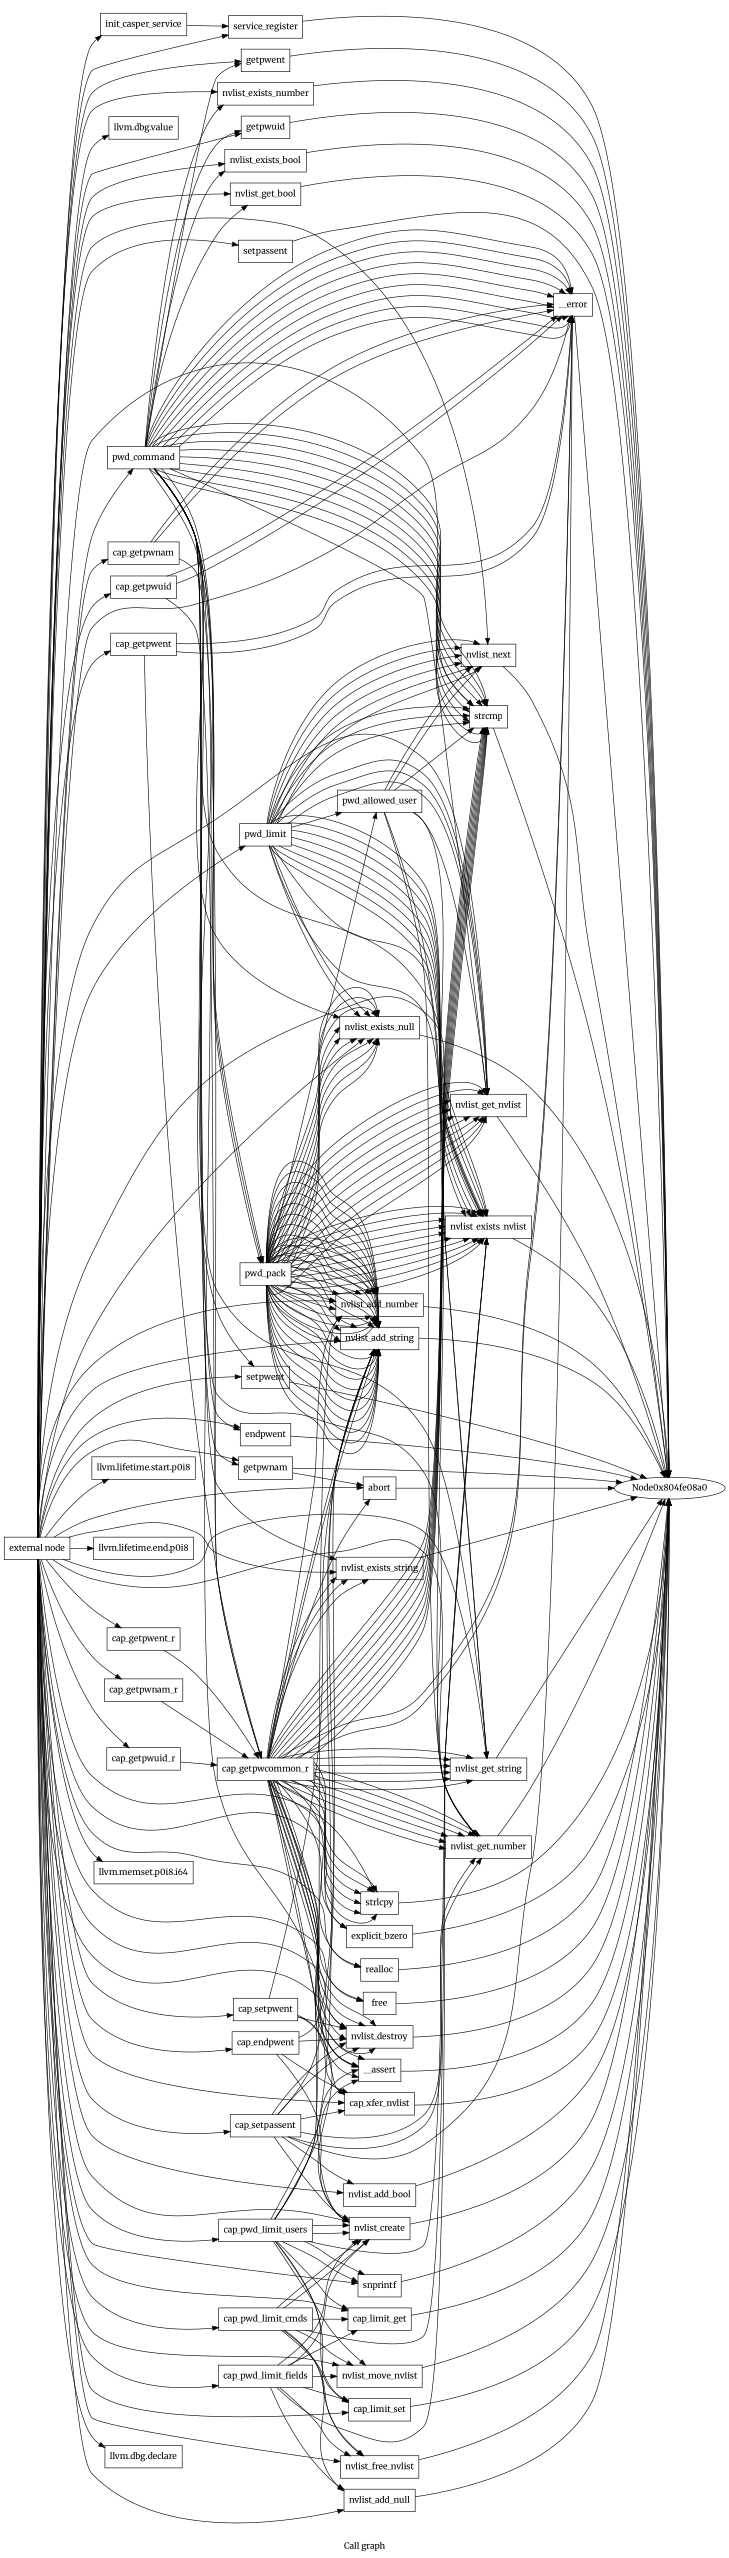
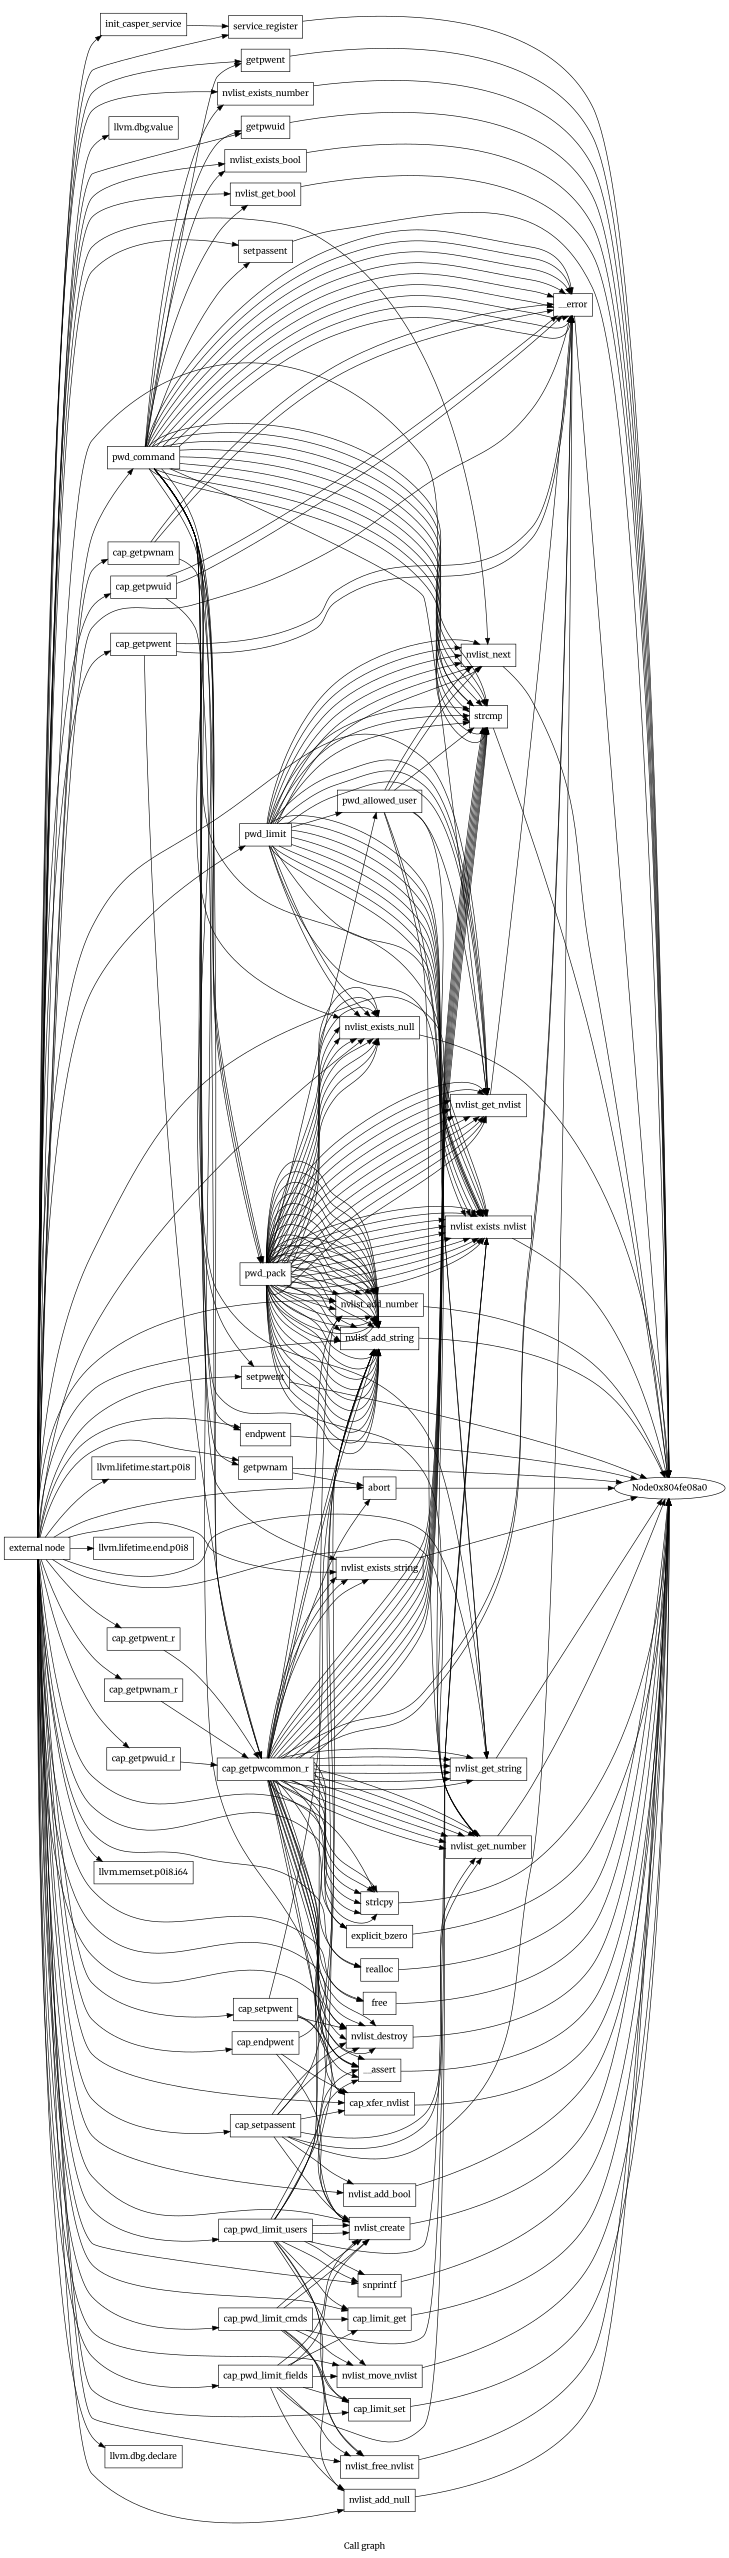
none -> (185, 350)
(598, 1286) -> (532, 728)
(312, 2040) -> none
